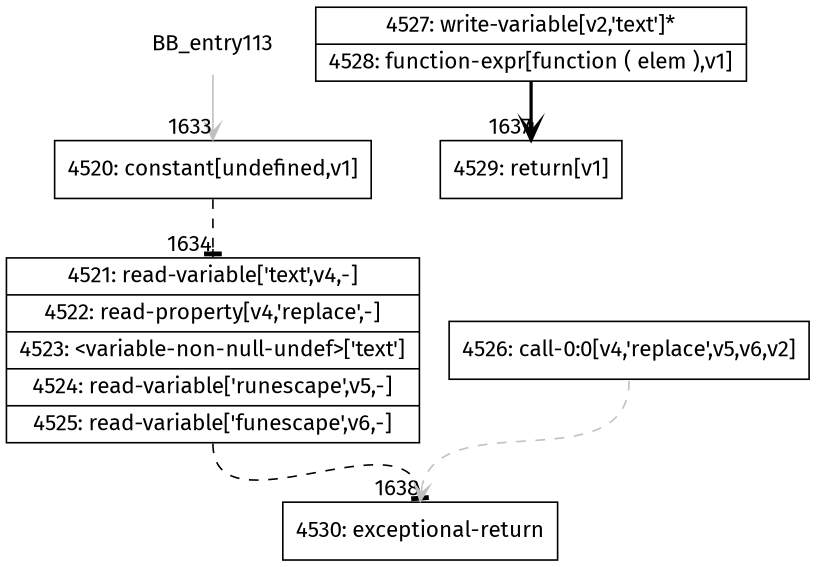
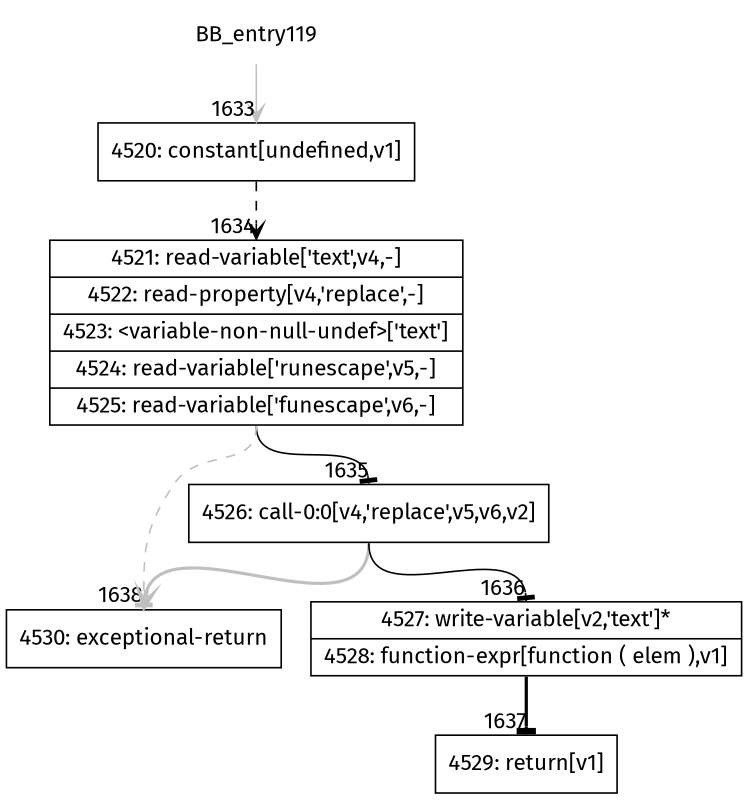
(213, 44) -> (256, 35)
(531, 103) -> (526, 701)
(213, 224) -> (256, 202)
(533, 441) -> (264, 577)
none -> (308, 455)
(313, 473) -> (170, 490)
none -> (443, 573)
